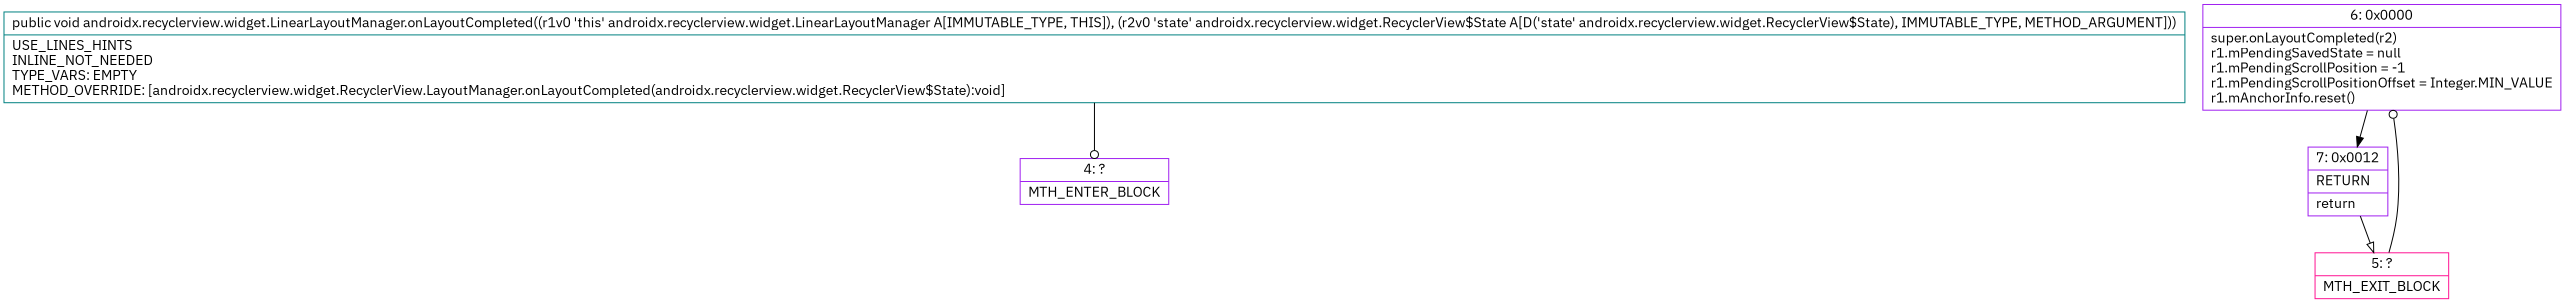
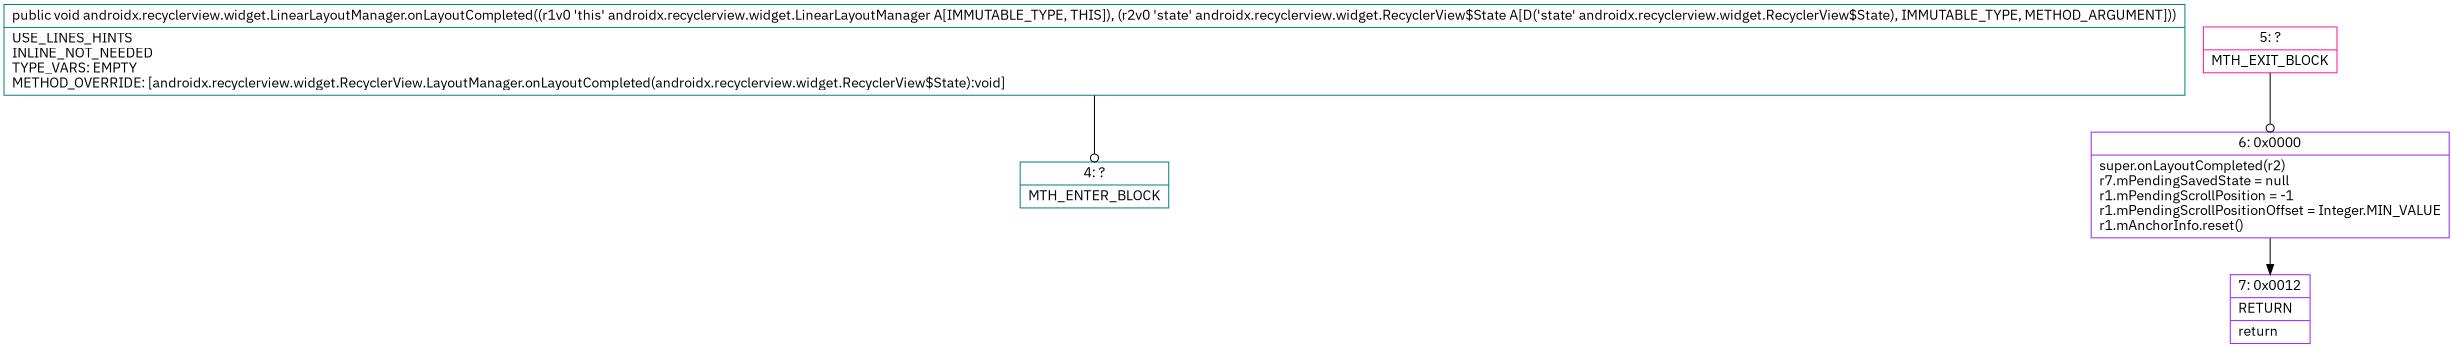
(2306, 53) -> (2194, 181)
(1094, 181) -> (1094, 185)
(2365, 230) -> none
